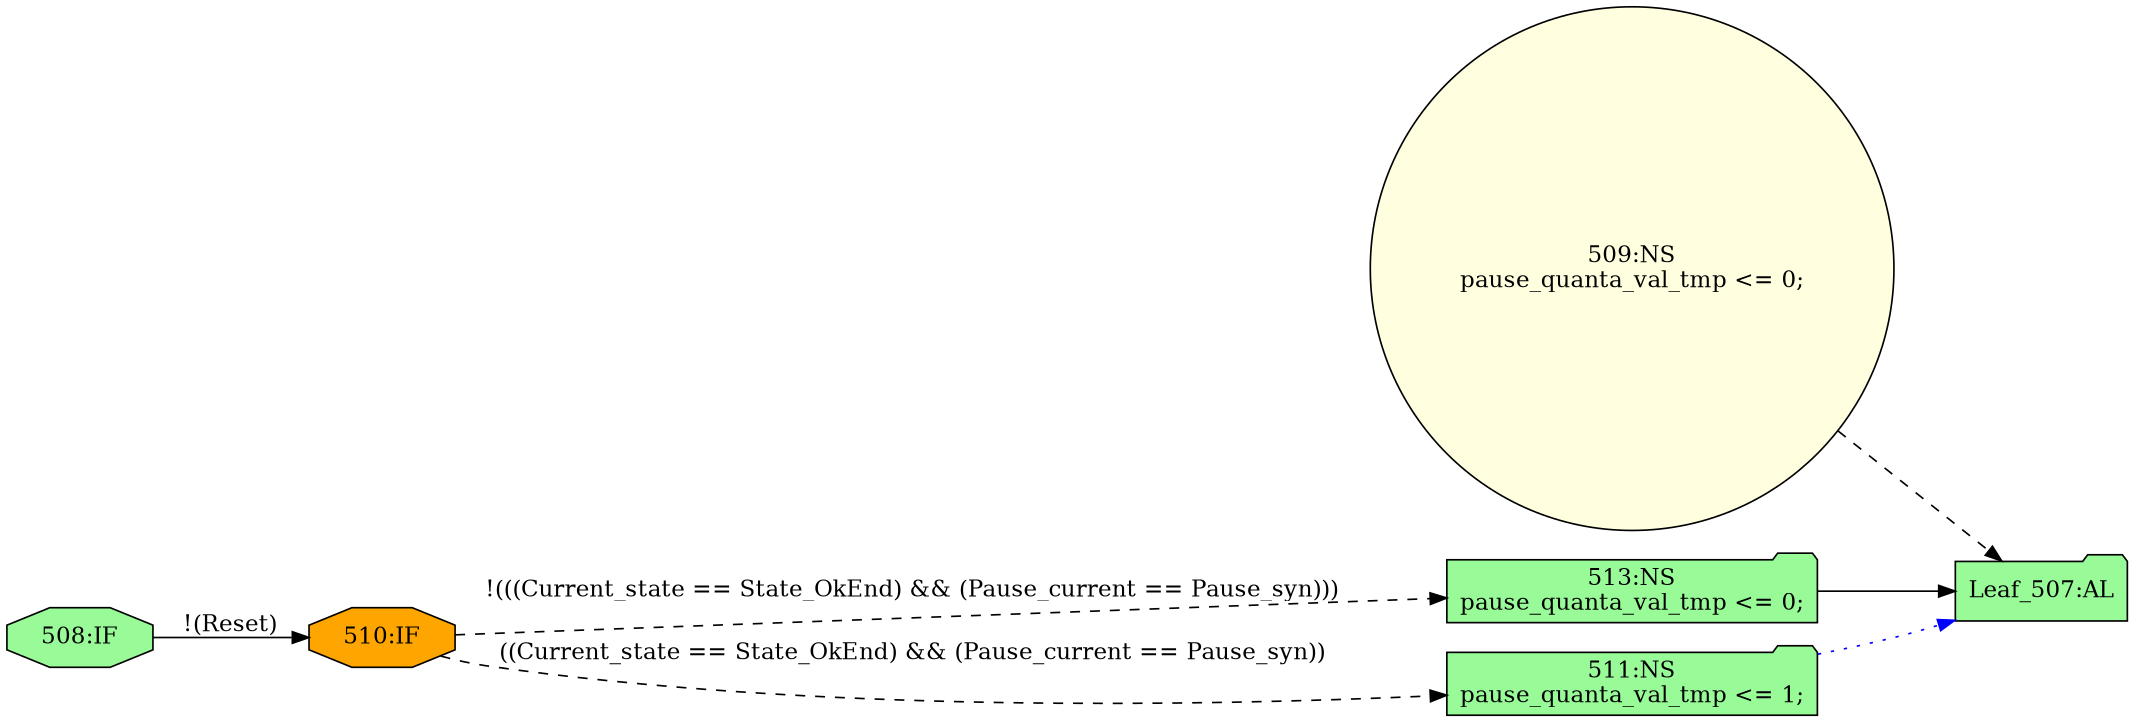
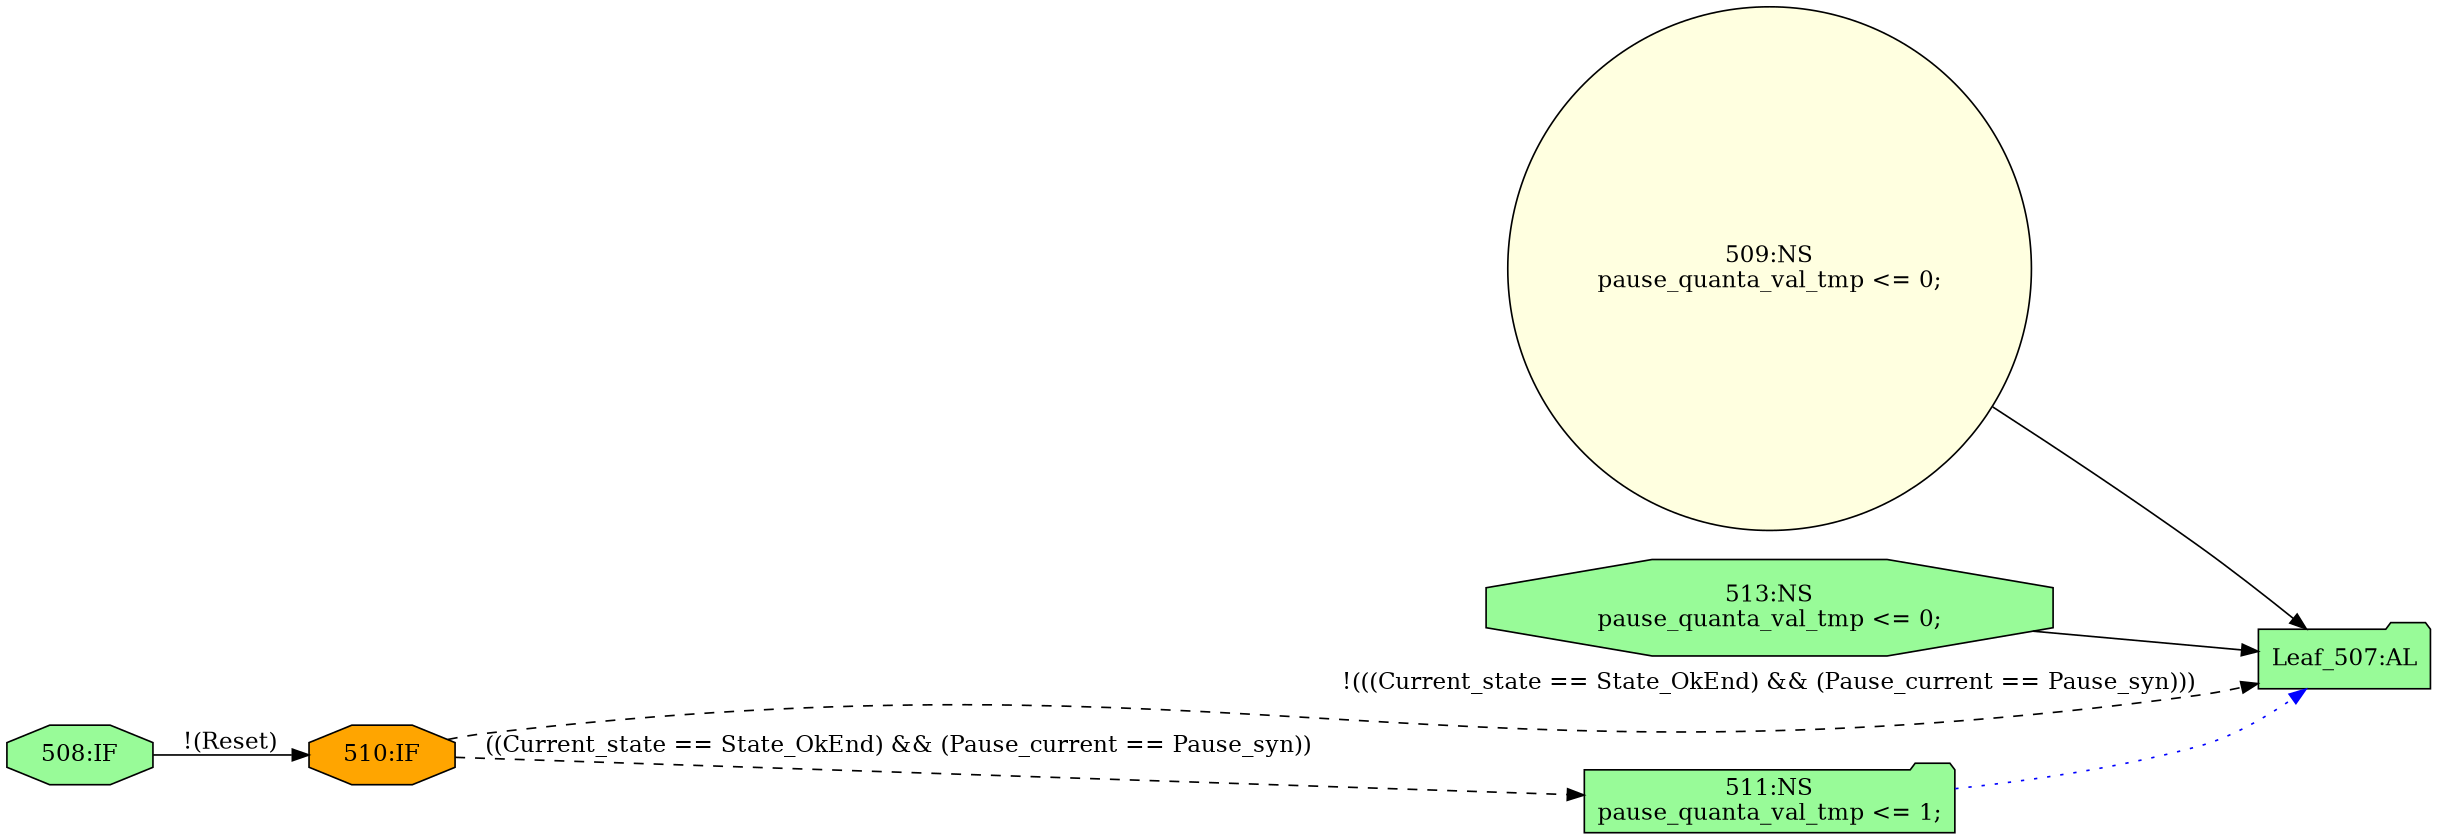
(1913, 491) -> (2146, 509)
(1632, 591) -> (1770, 608)
(943, 617) -> (1345, 720)
